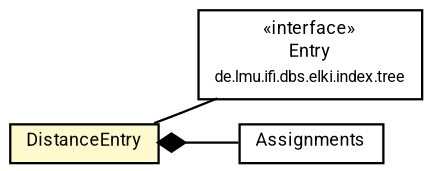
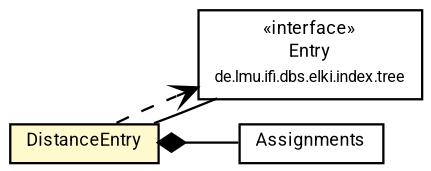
none -> (146, 109)
